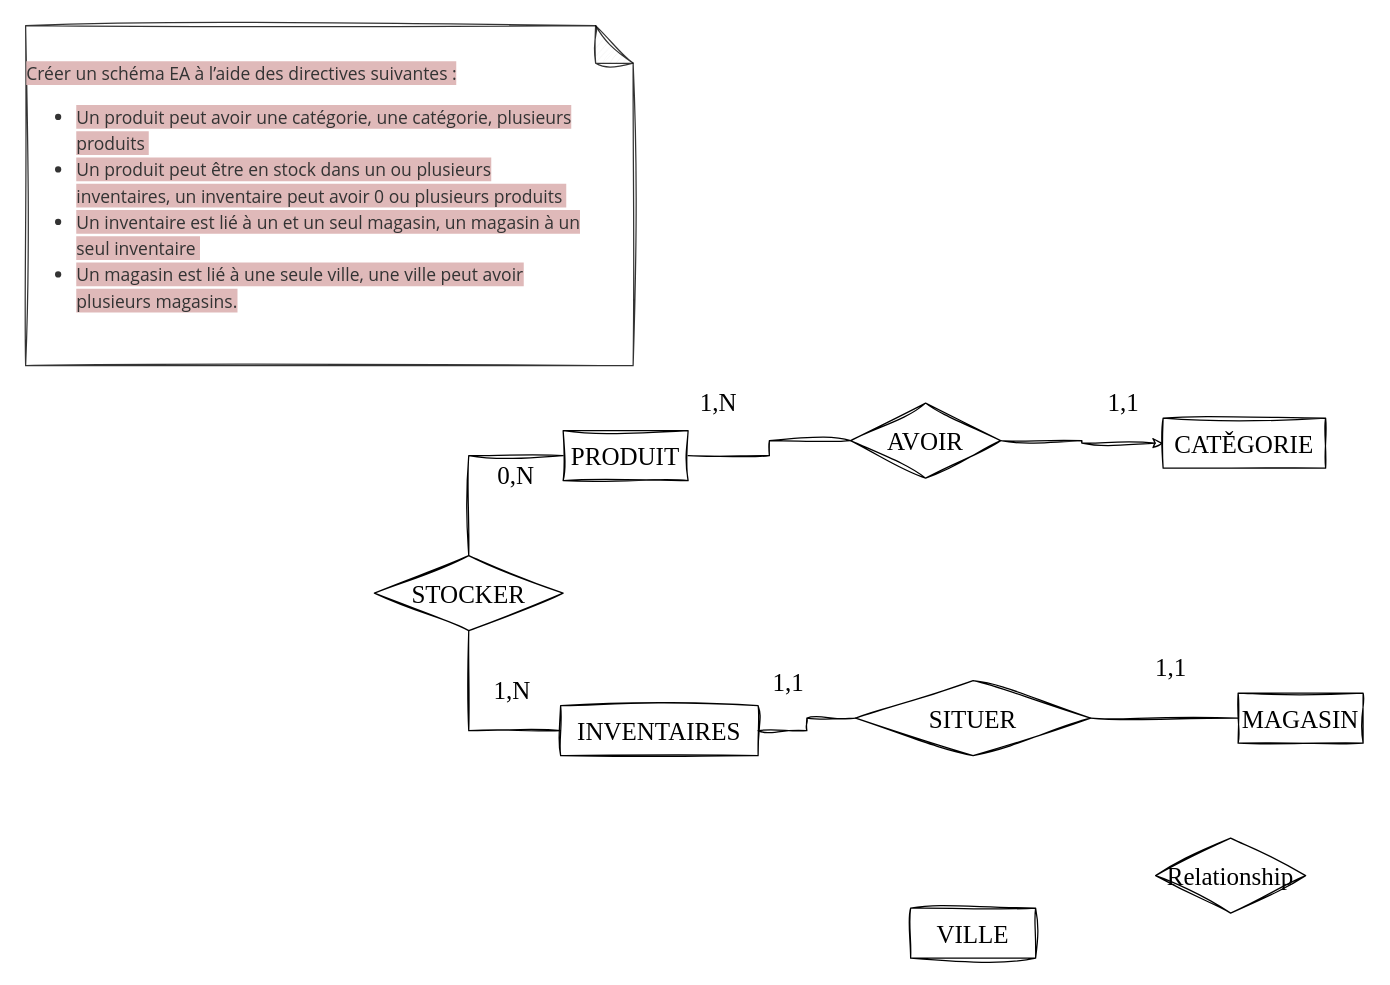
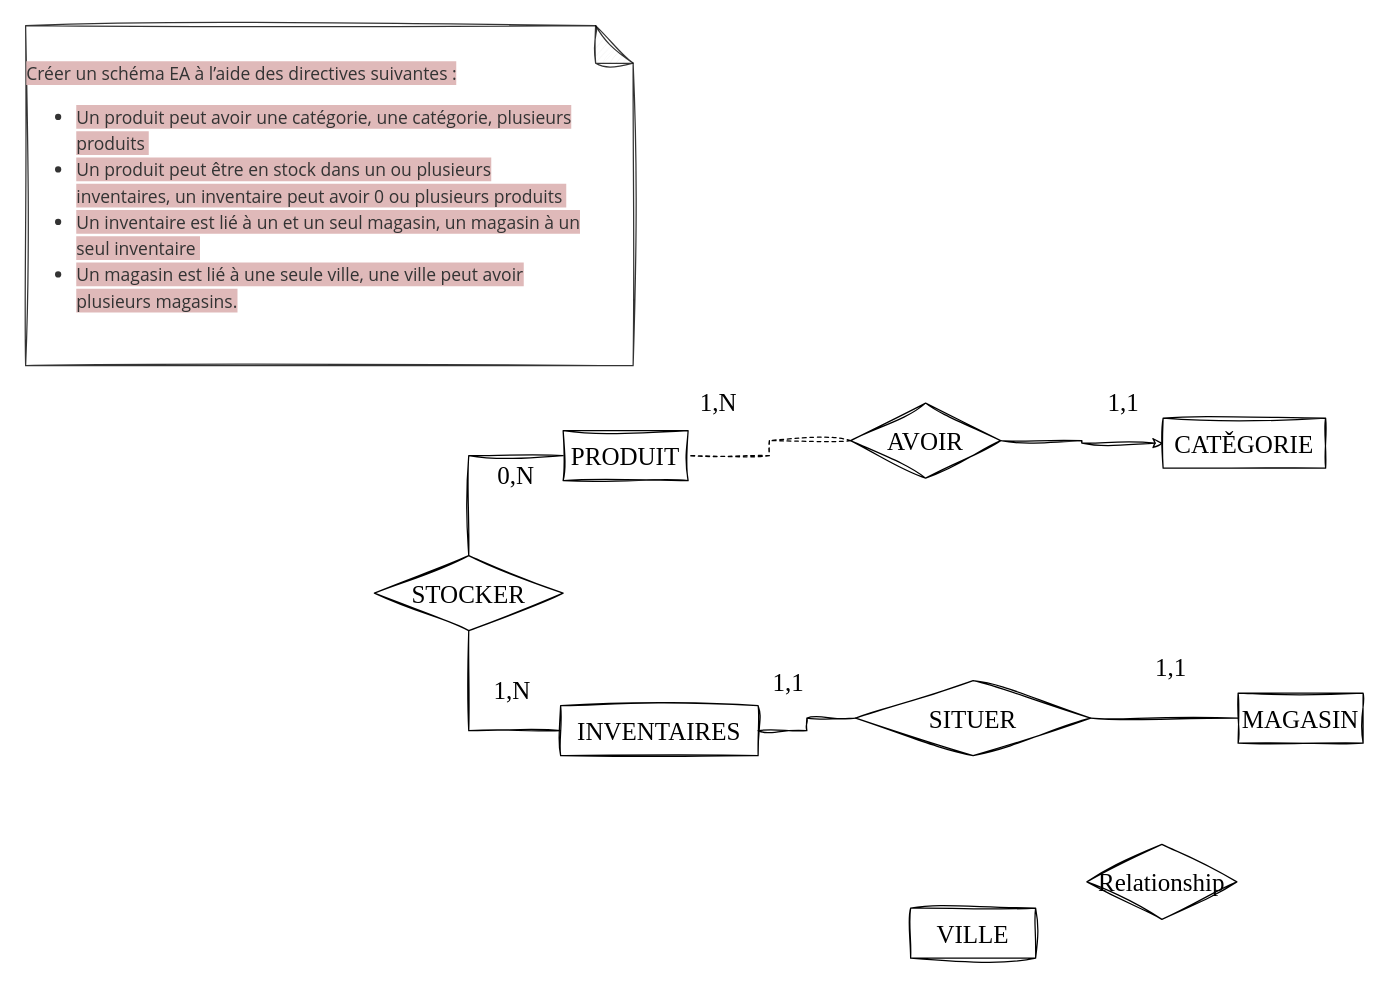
(769, 448) -> (769, 448)
(1231, 876) -> (1162, 882)
